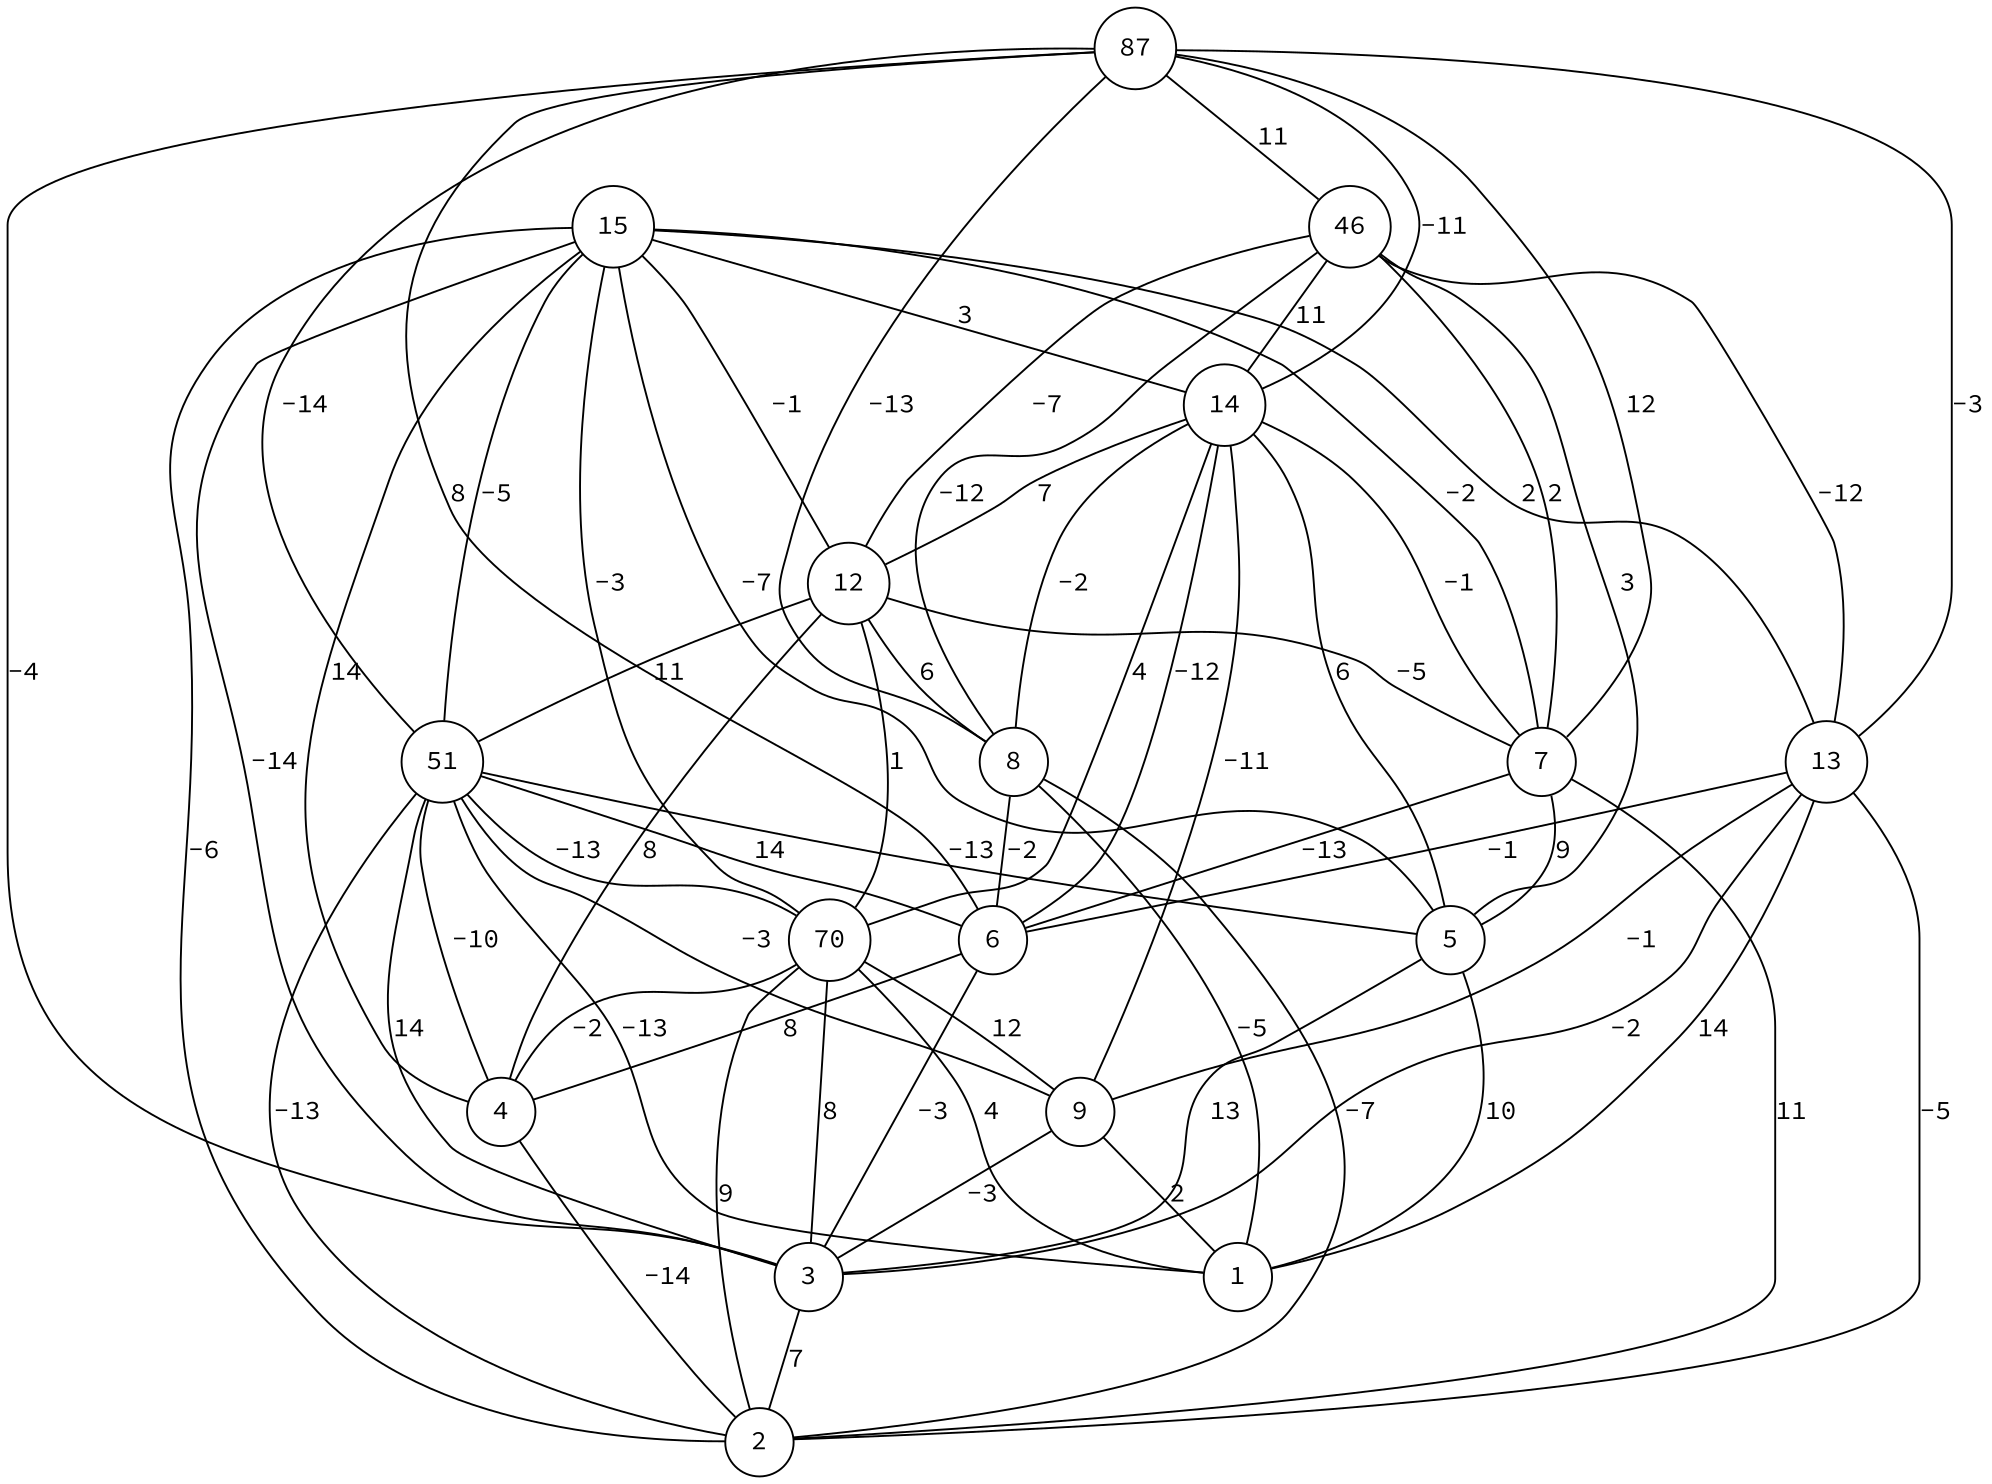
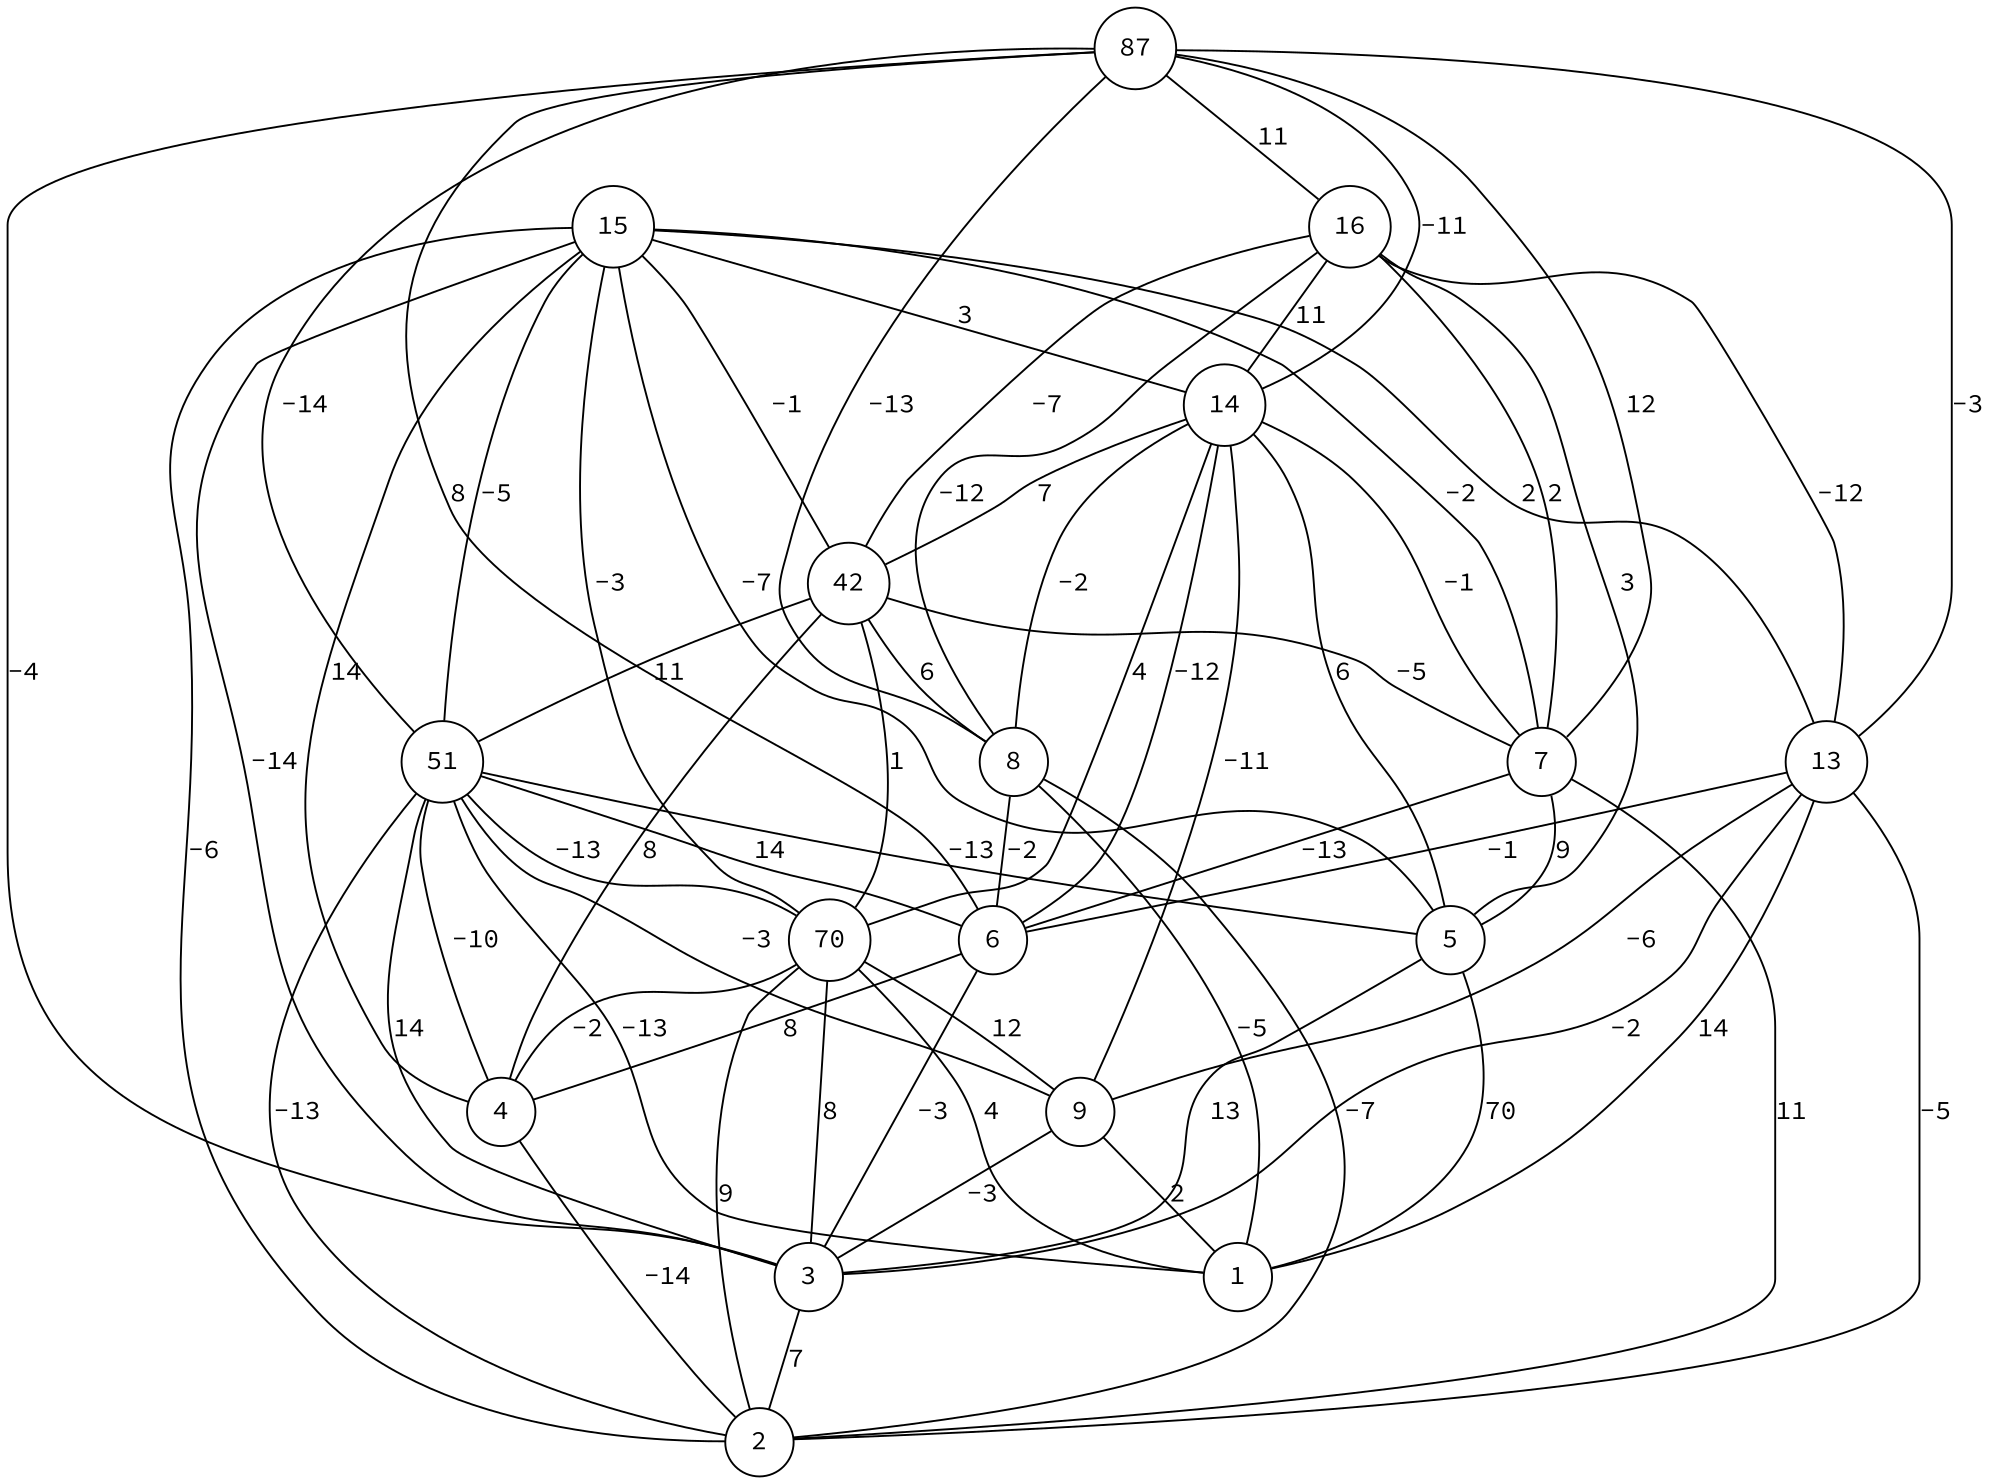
(1350, 227) -> (1350, 227)
(849, 584) -> (849, 584)
(1641, 940) -> (1641, 940)
(1501, 1112) -> (1501, 1112)
